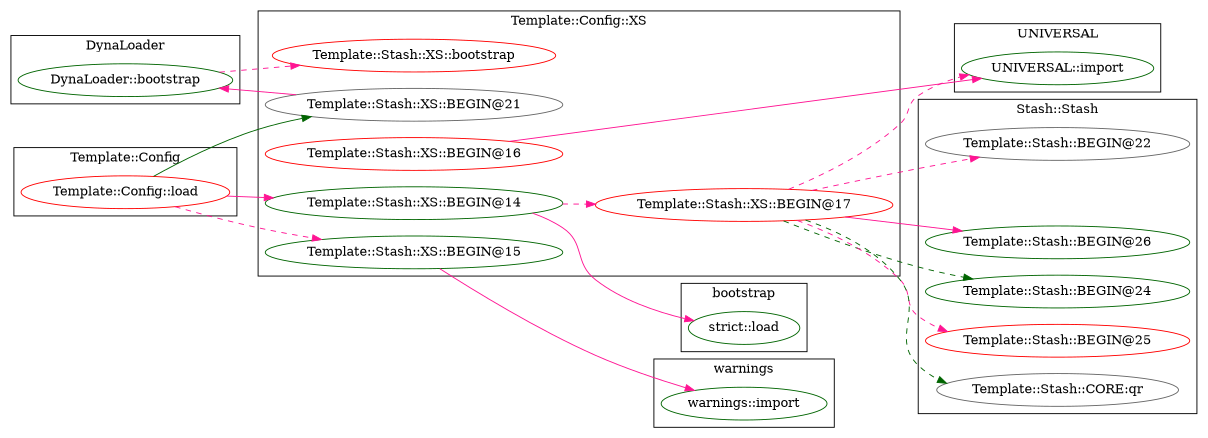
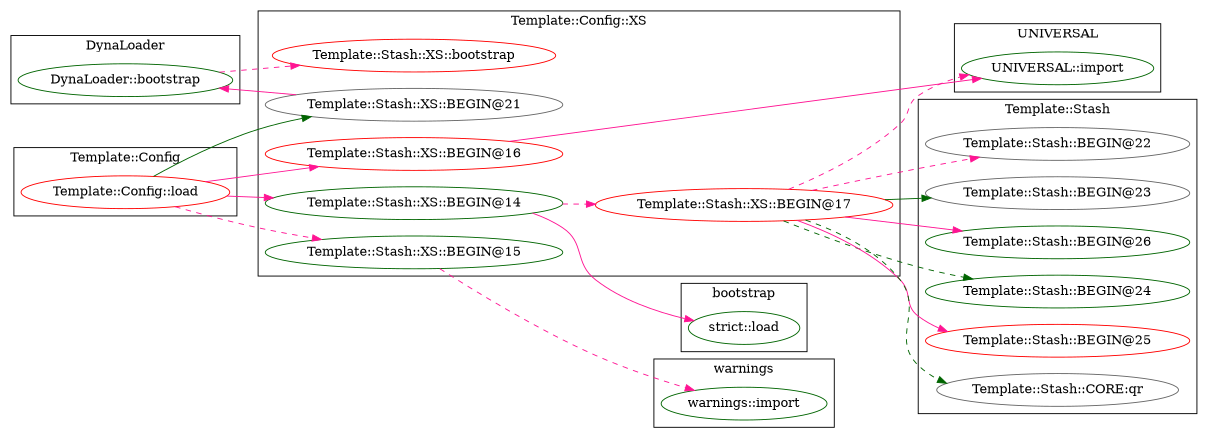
(1058, 110) -> (1058, 110)
none -> (252, 175)
none -> (1058, 193)
(879, 262) -> (879, 262)
(558, 337) -> (558, 337)
